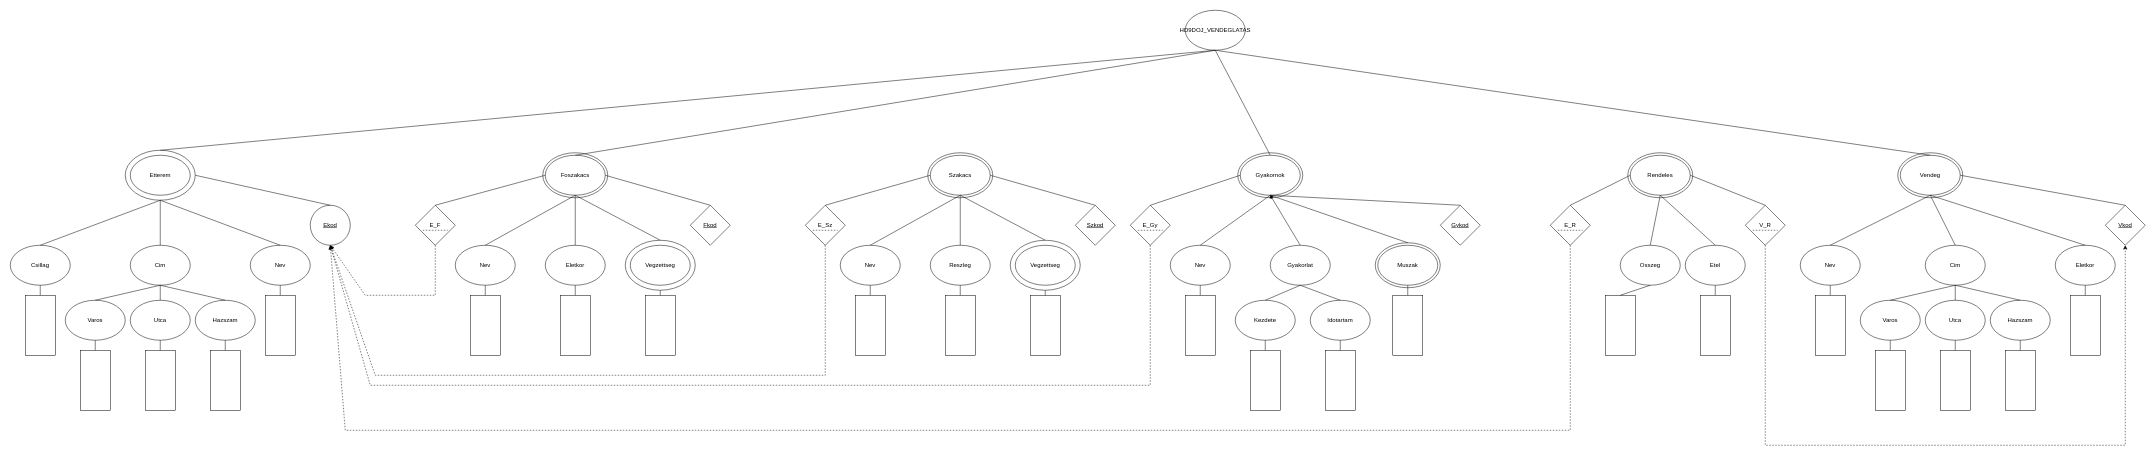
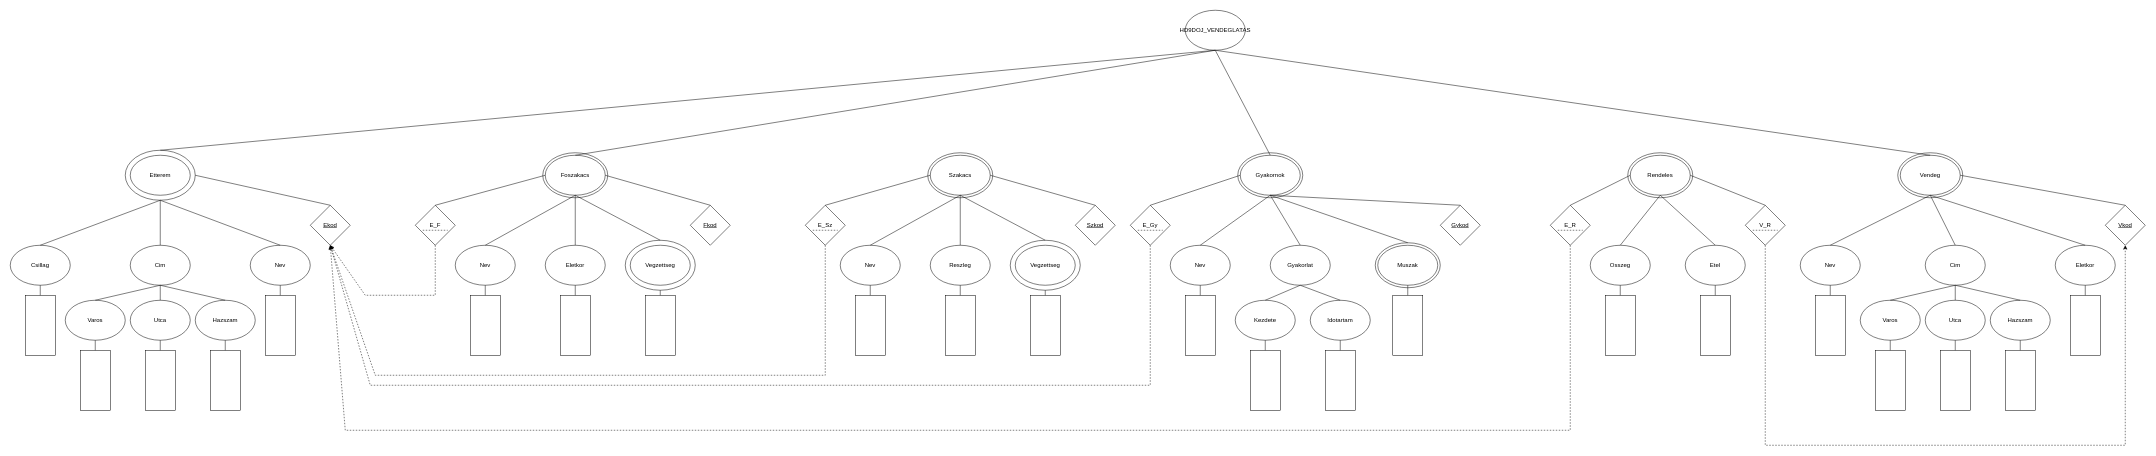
(1273, 199) -> (1272, 199)
(330, 225) -> (330, 225)
(1650, 265) -> (1620, 265)
